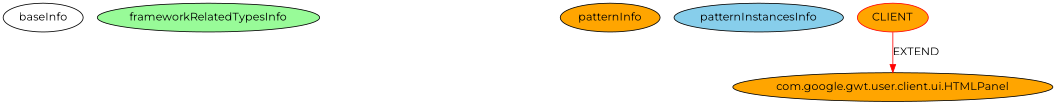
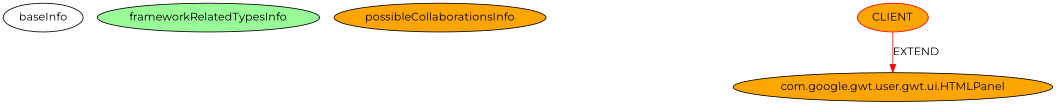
none -> (440, 18)
(610, 18) -> none
(759, 18) -> none
(893, 87) -> (893, 87)
